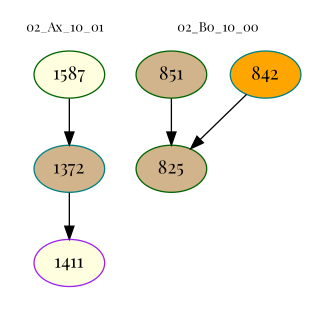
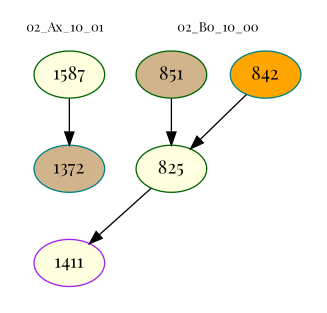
(171, 169) -> (171, 169)
(69, 209) -> (125, 211)
